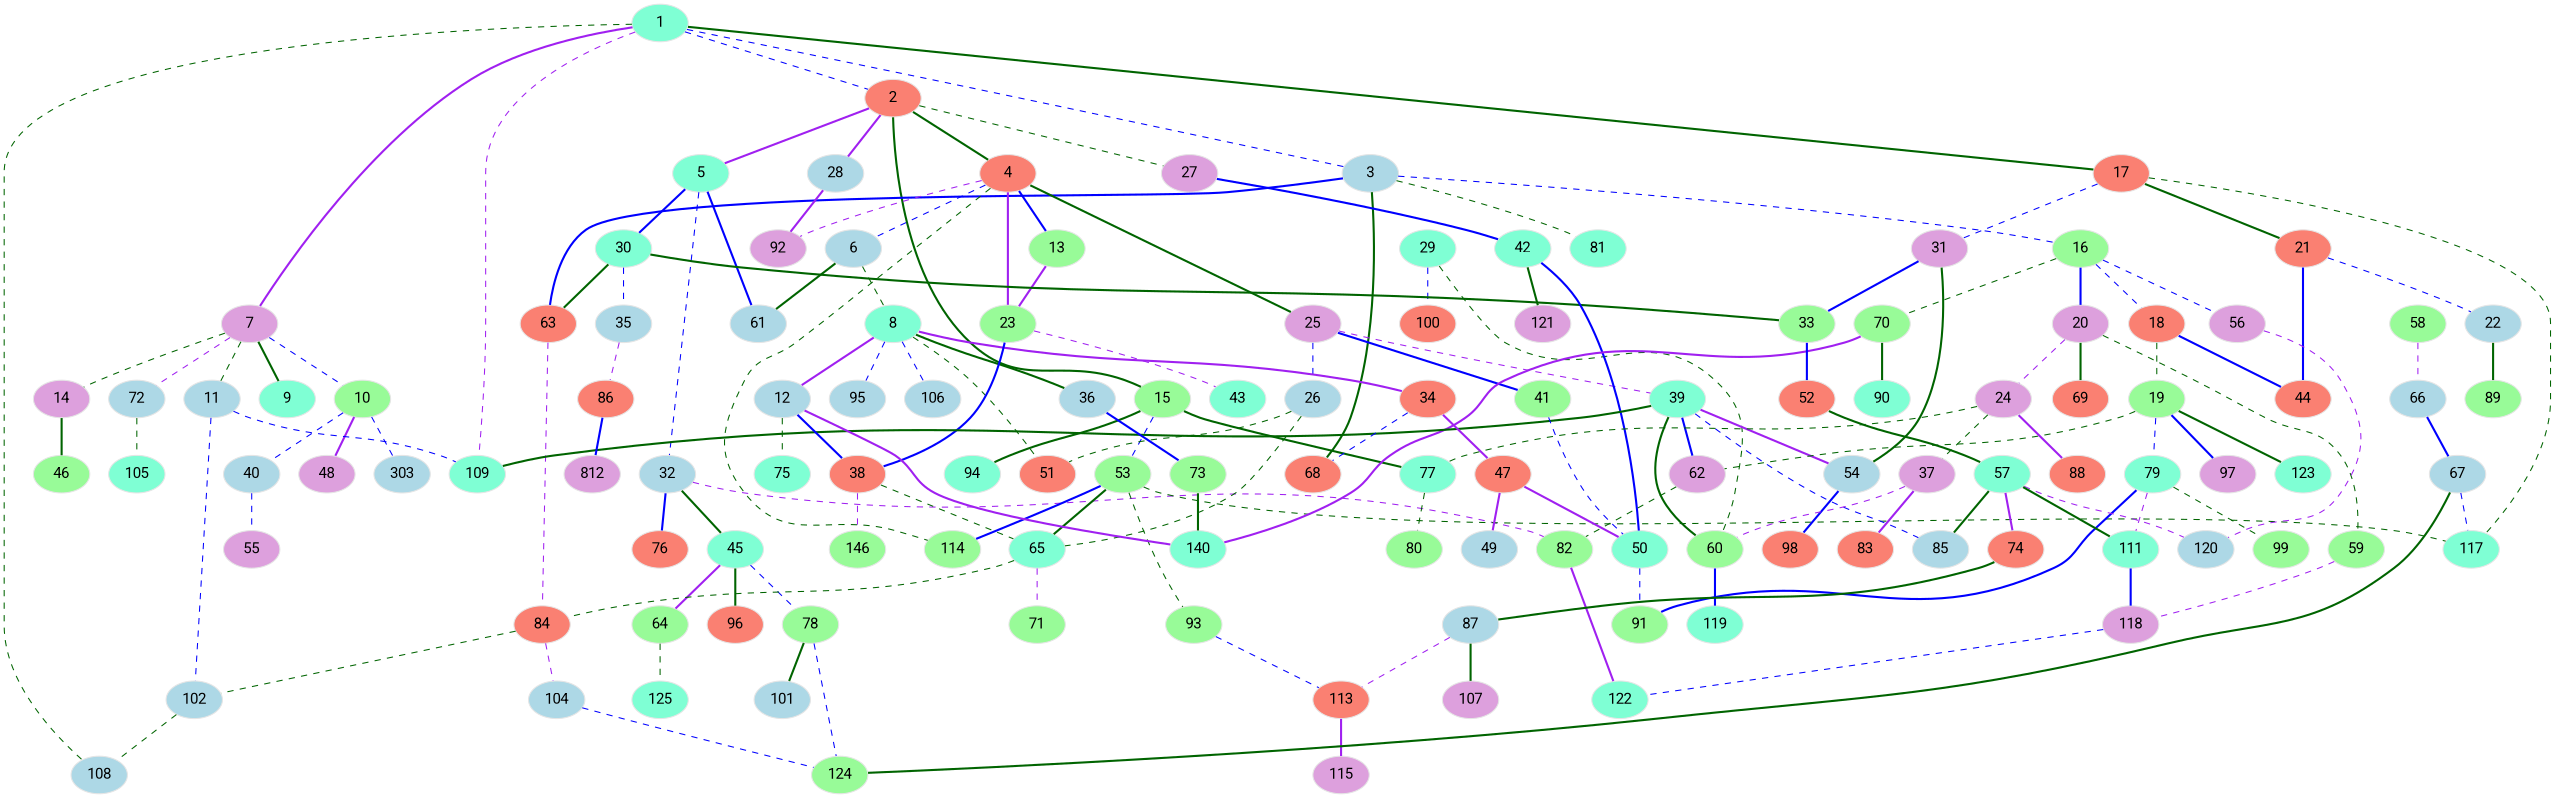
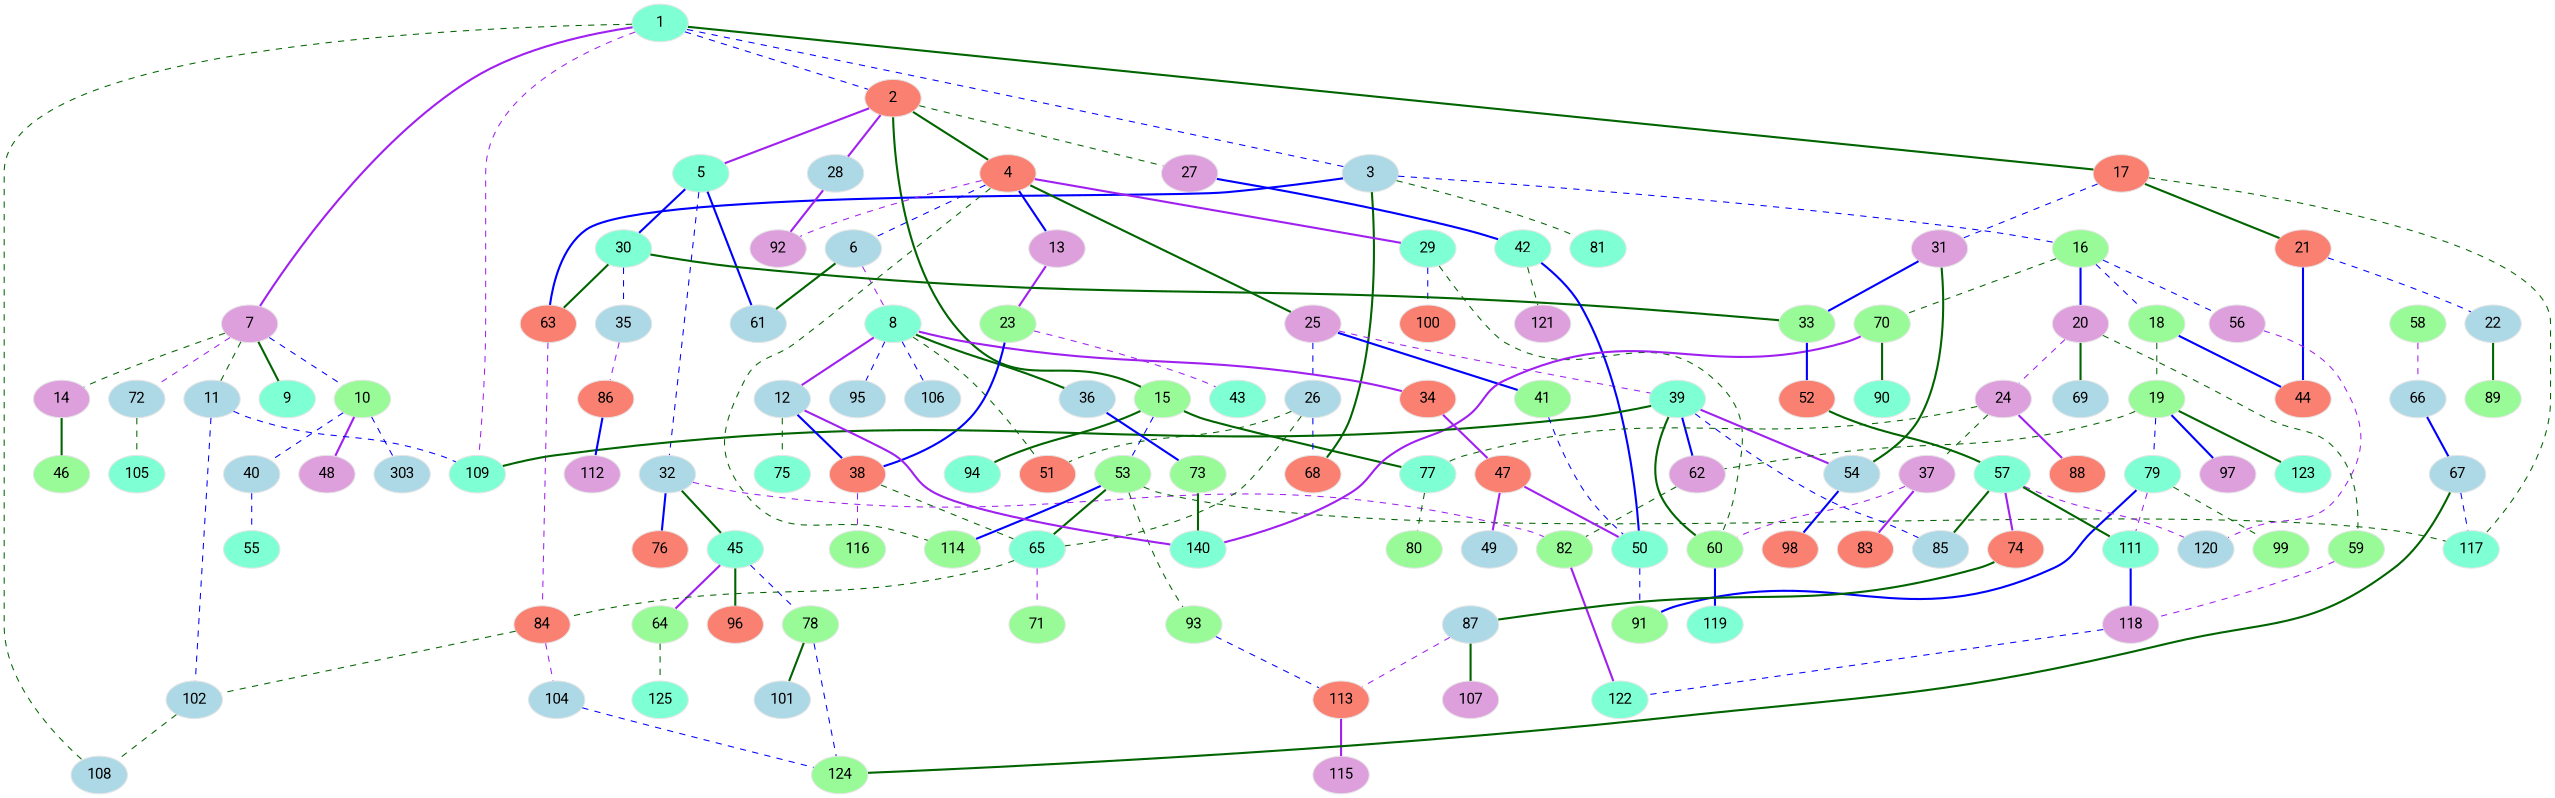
(1008, 249) -> (1218, 211)
(1057, 249) -> (1057, 249)
(1533, 286) -> (1533, 286)
(875, 289) -> (875, 289)
(2157, 324) -> (2157, 324)
(2081, 399) -> (2081, 399)
(1365, 440) -> (1313, 428)
(592, 474) -> (592, 474)
(252, 549) -> (252, 549)
(857, 549) -> (857, 549)
